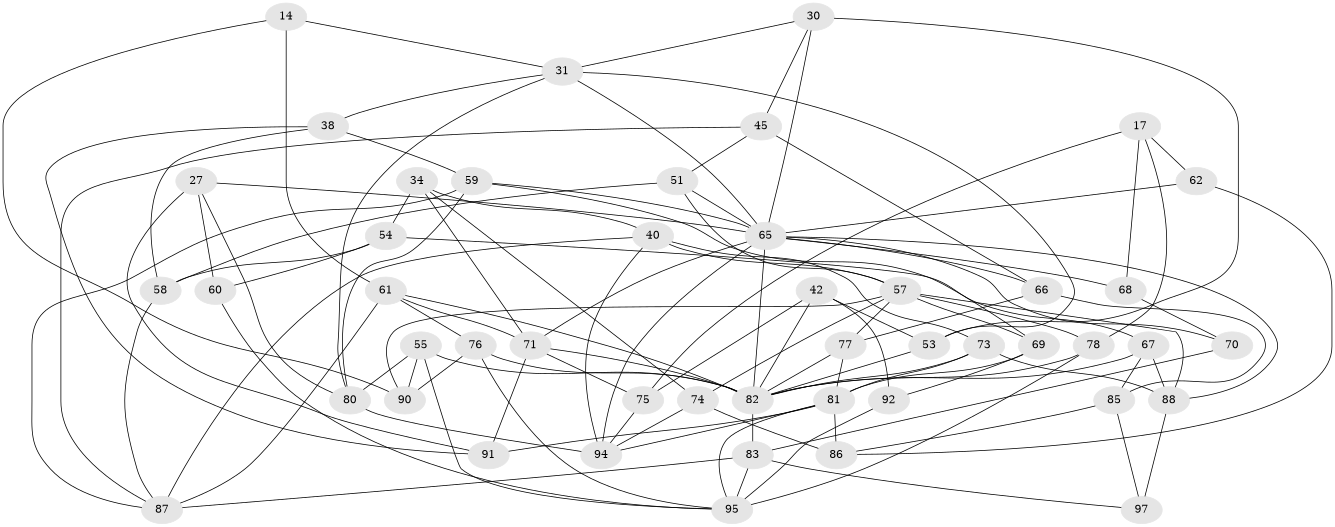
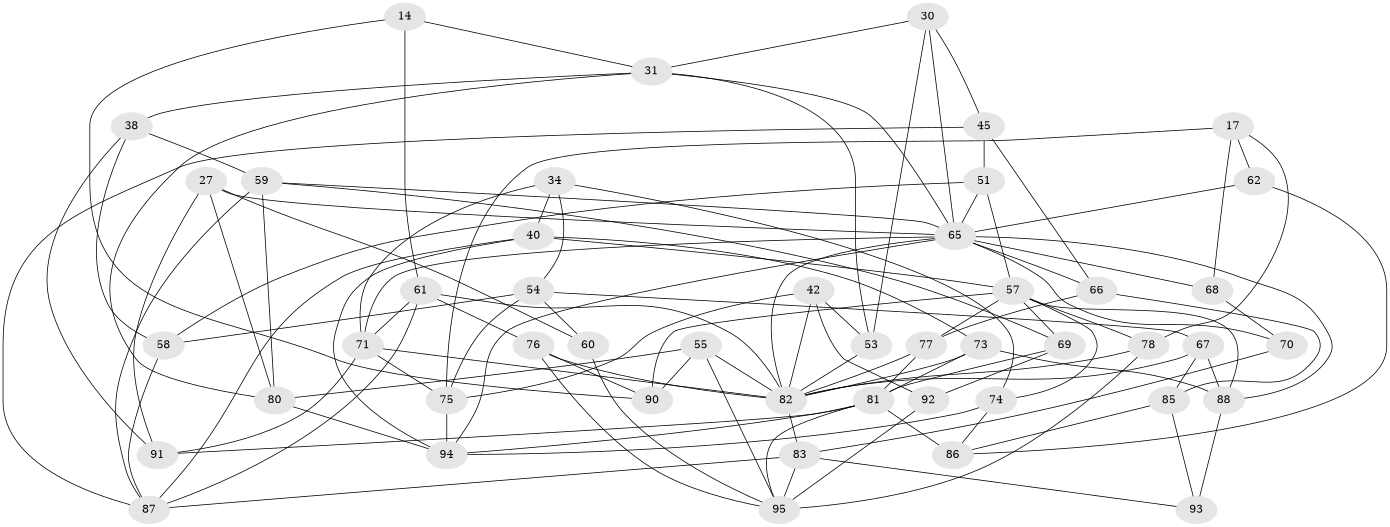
none -> (477, 337)
(1142, 510) -> (1196, 510)
